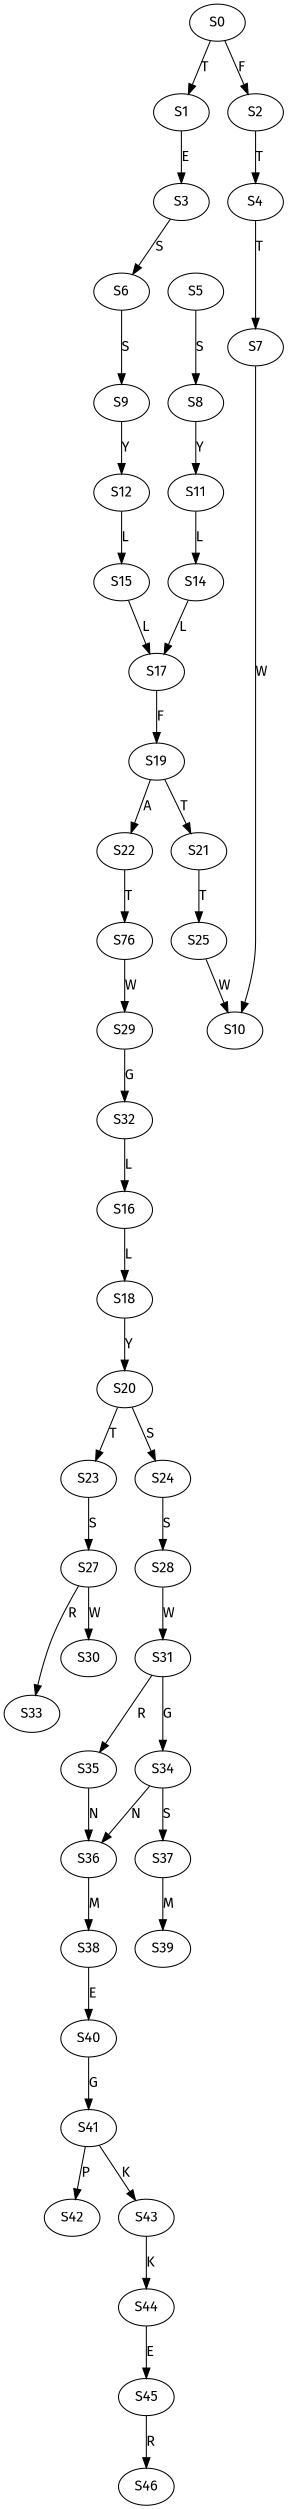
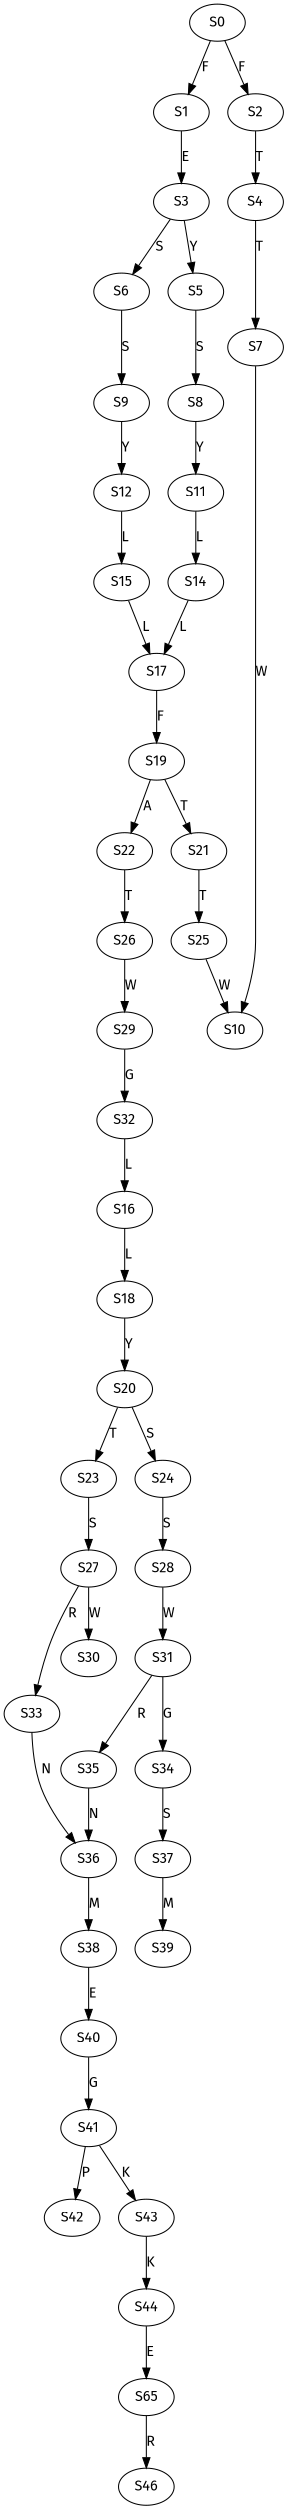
(205, 68) -> (205, 68)
none -> (188, 242)
(125, 941) -> (125, 941)
(129, 1810) -> (41, 1787)
(146, 2397) -> (146, 2397)
